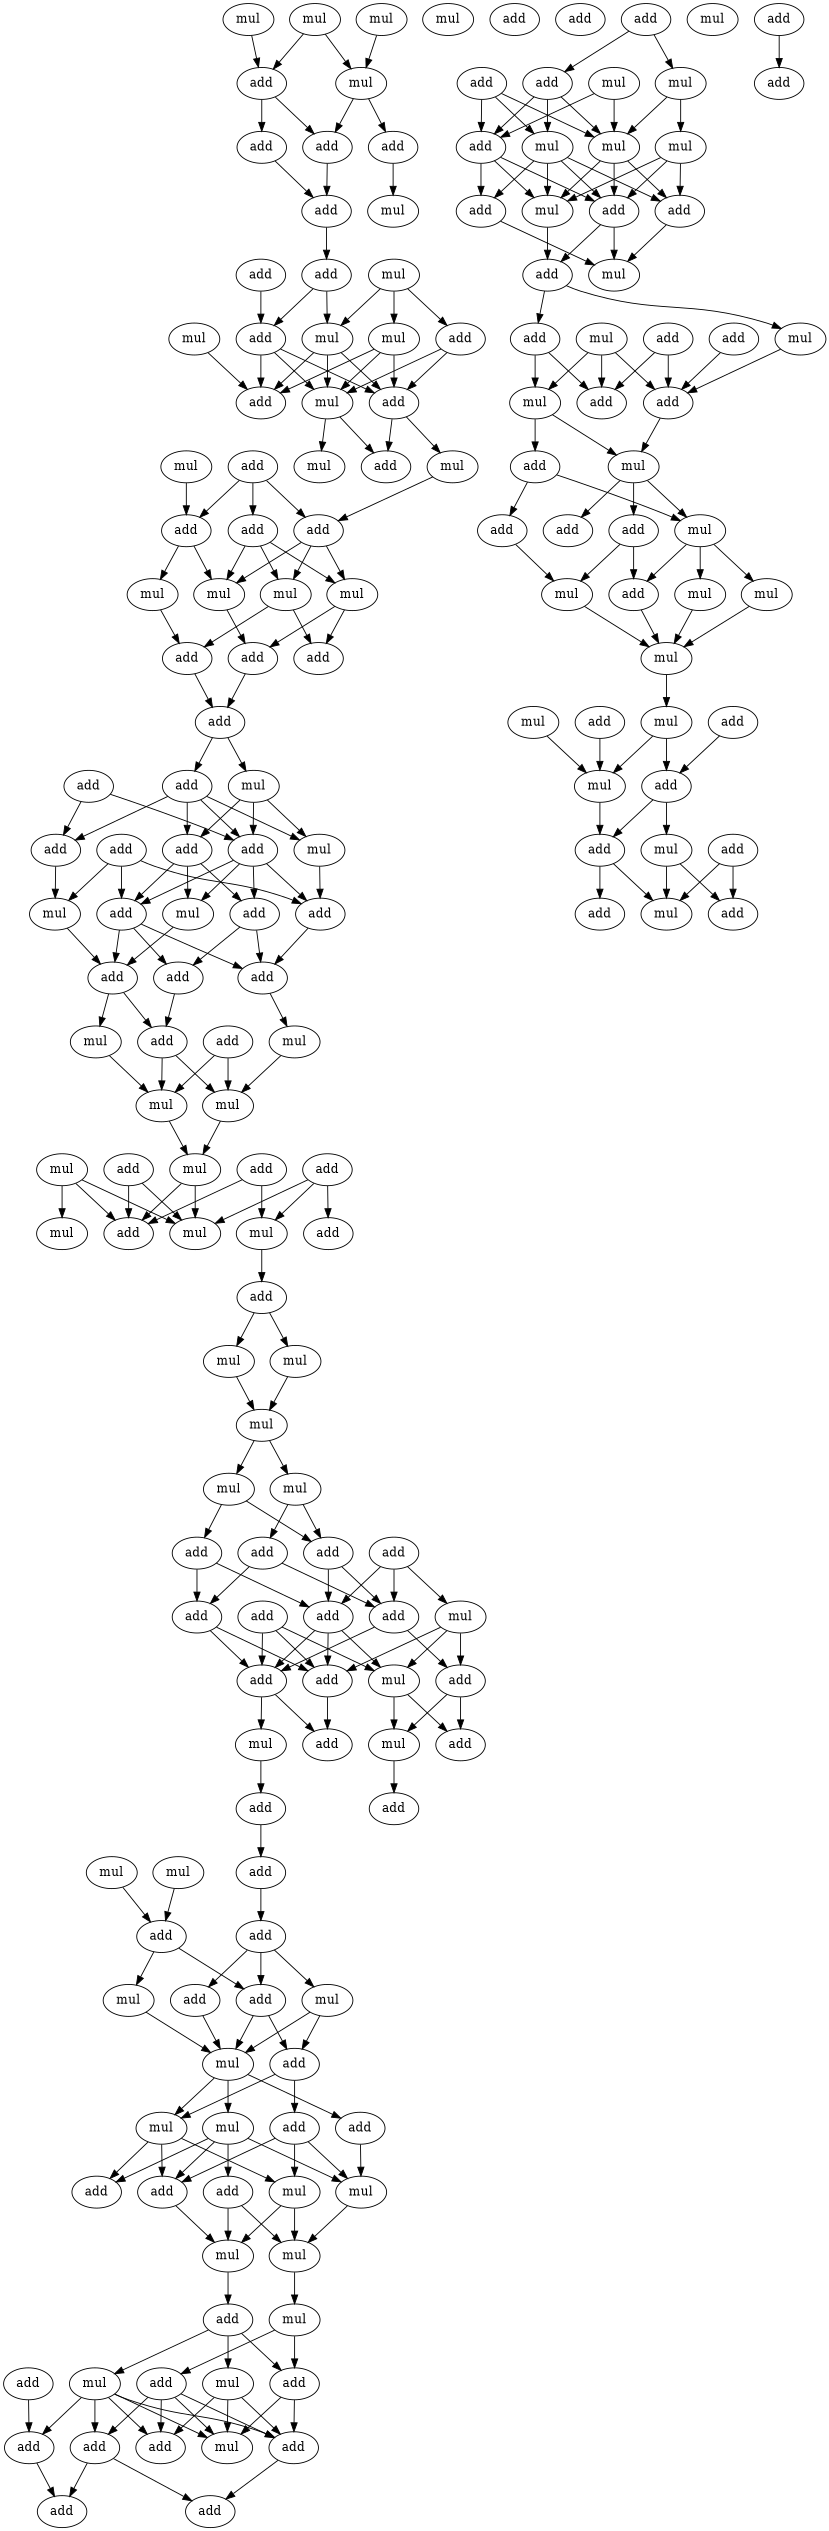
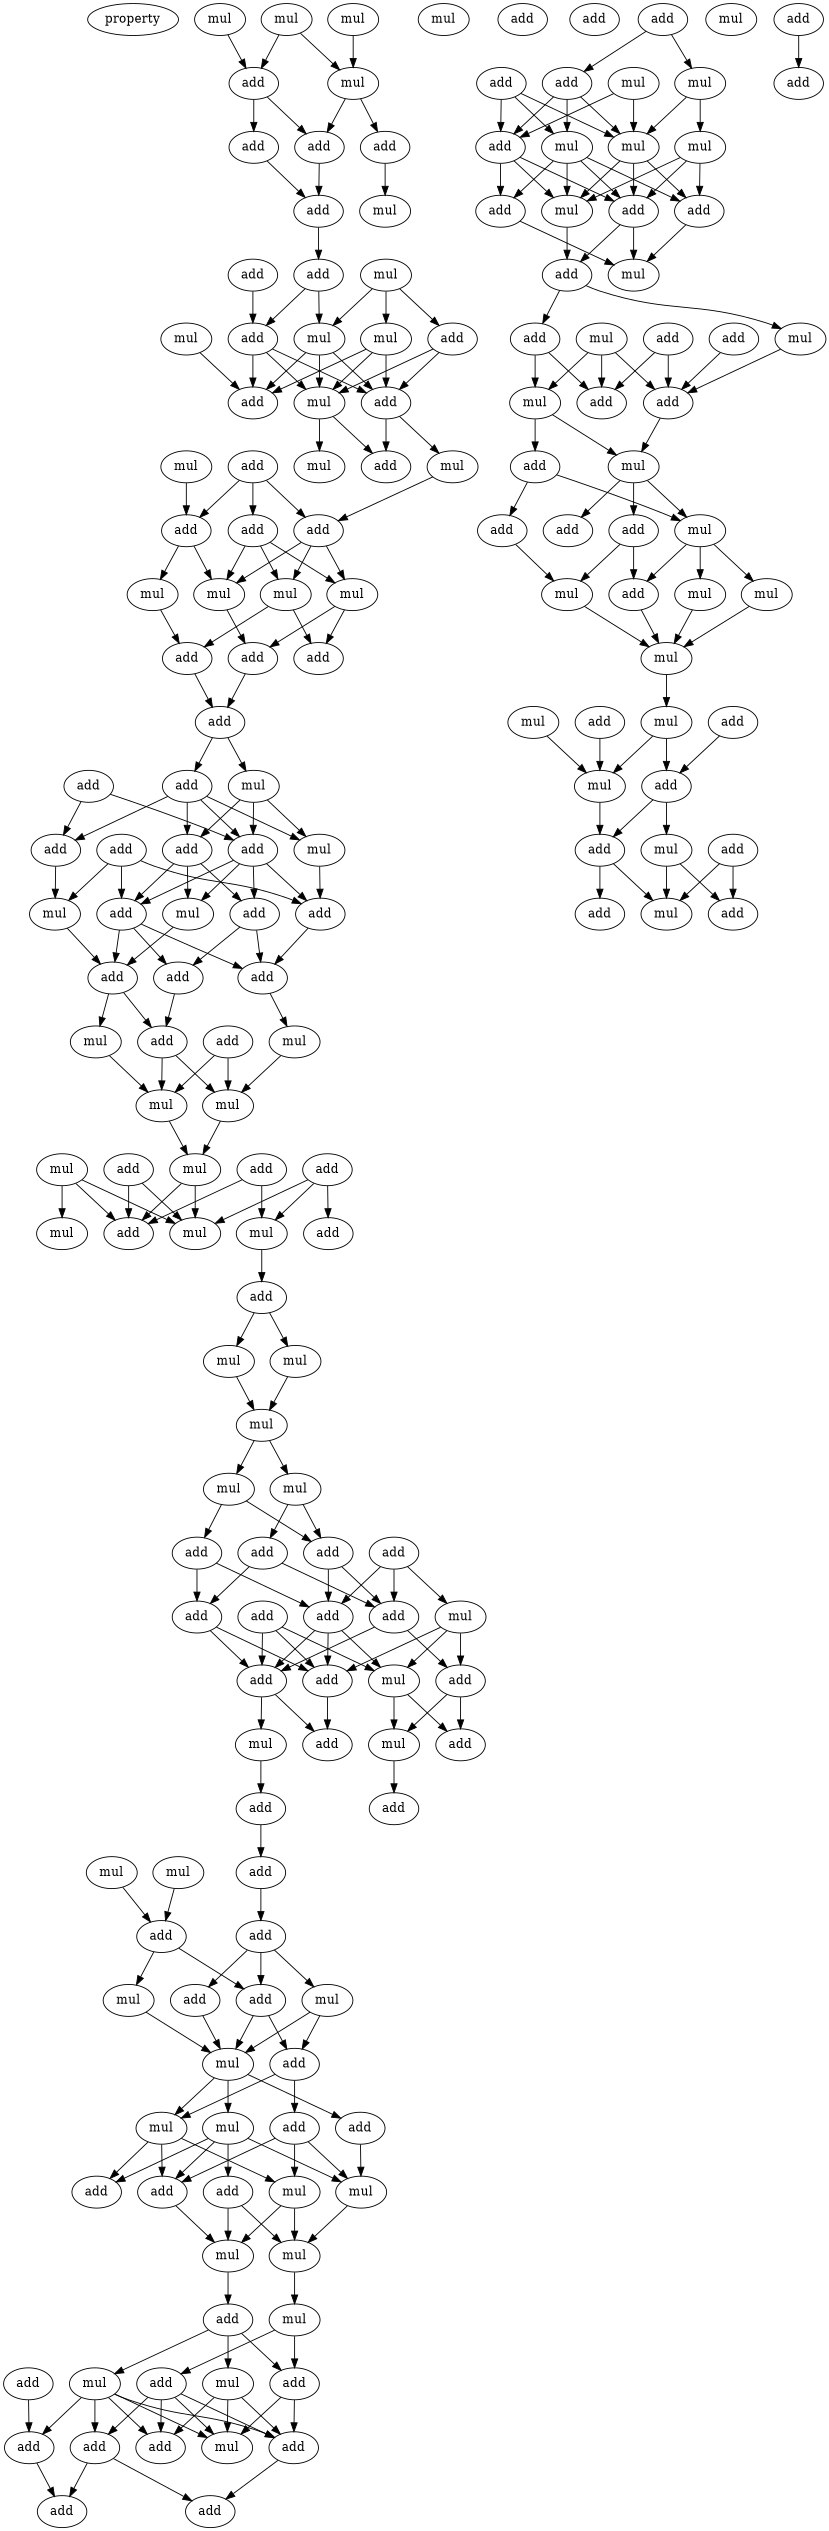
none -> (133, 20)
